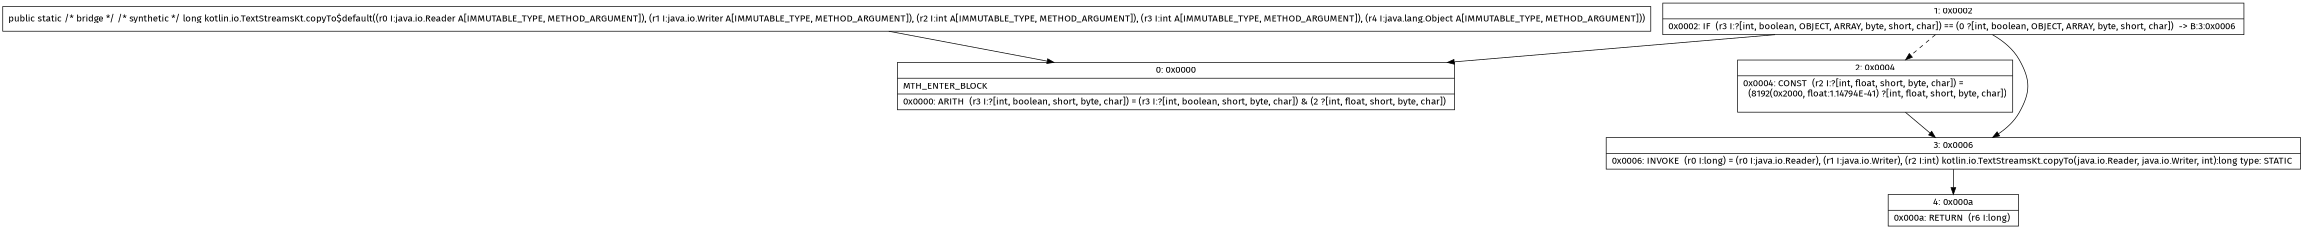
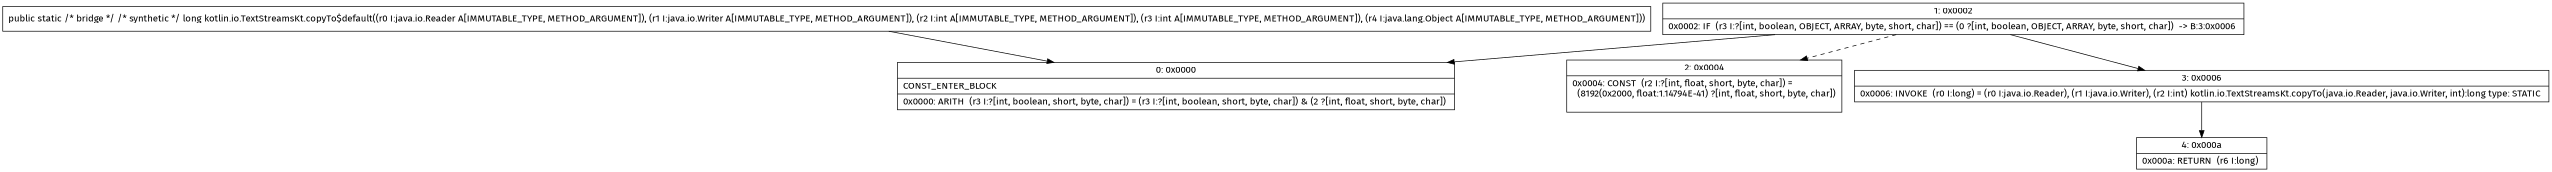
(945, 86) -> (950, 86)
(1918, 123) -> none
